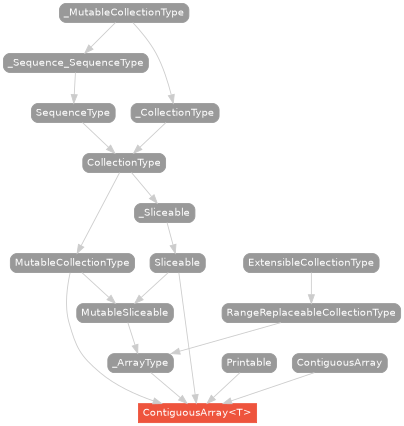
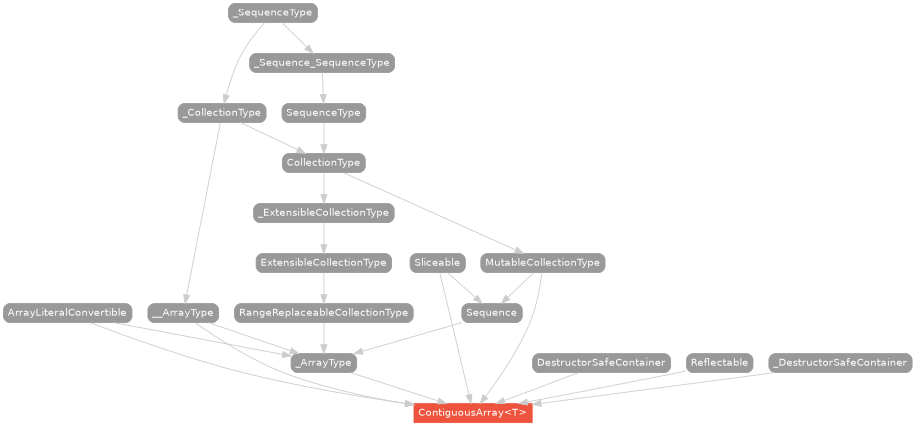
(124, 13) -> (273, 13)
(165, 213) -> none
none -> (324, 213)
none -> (68, 313)
(125, 313) -> (492, 313)
none -> (183, 313)
(249, 363) -> (602, 363)
(340, 363) -> (720, 363)
none -> (841, 363)
